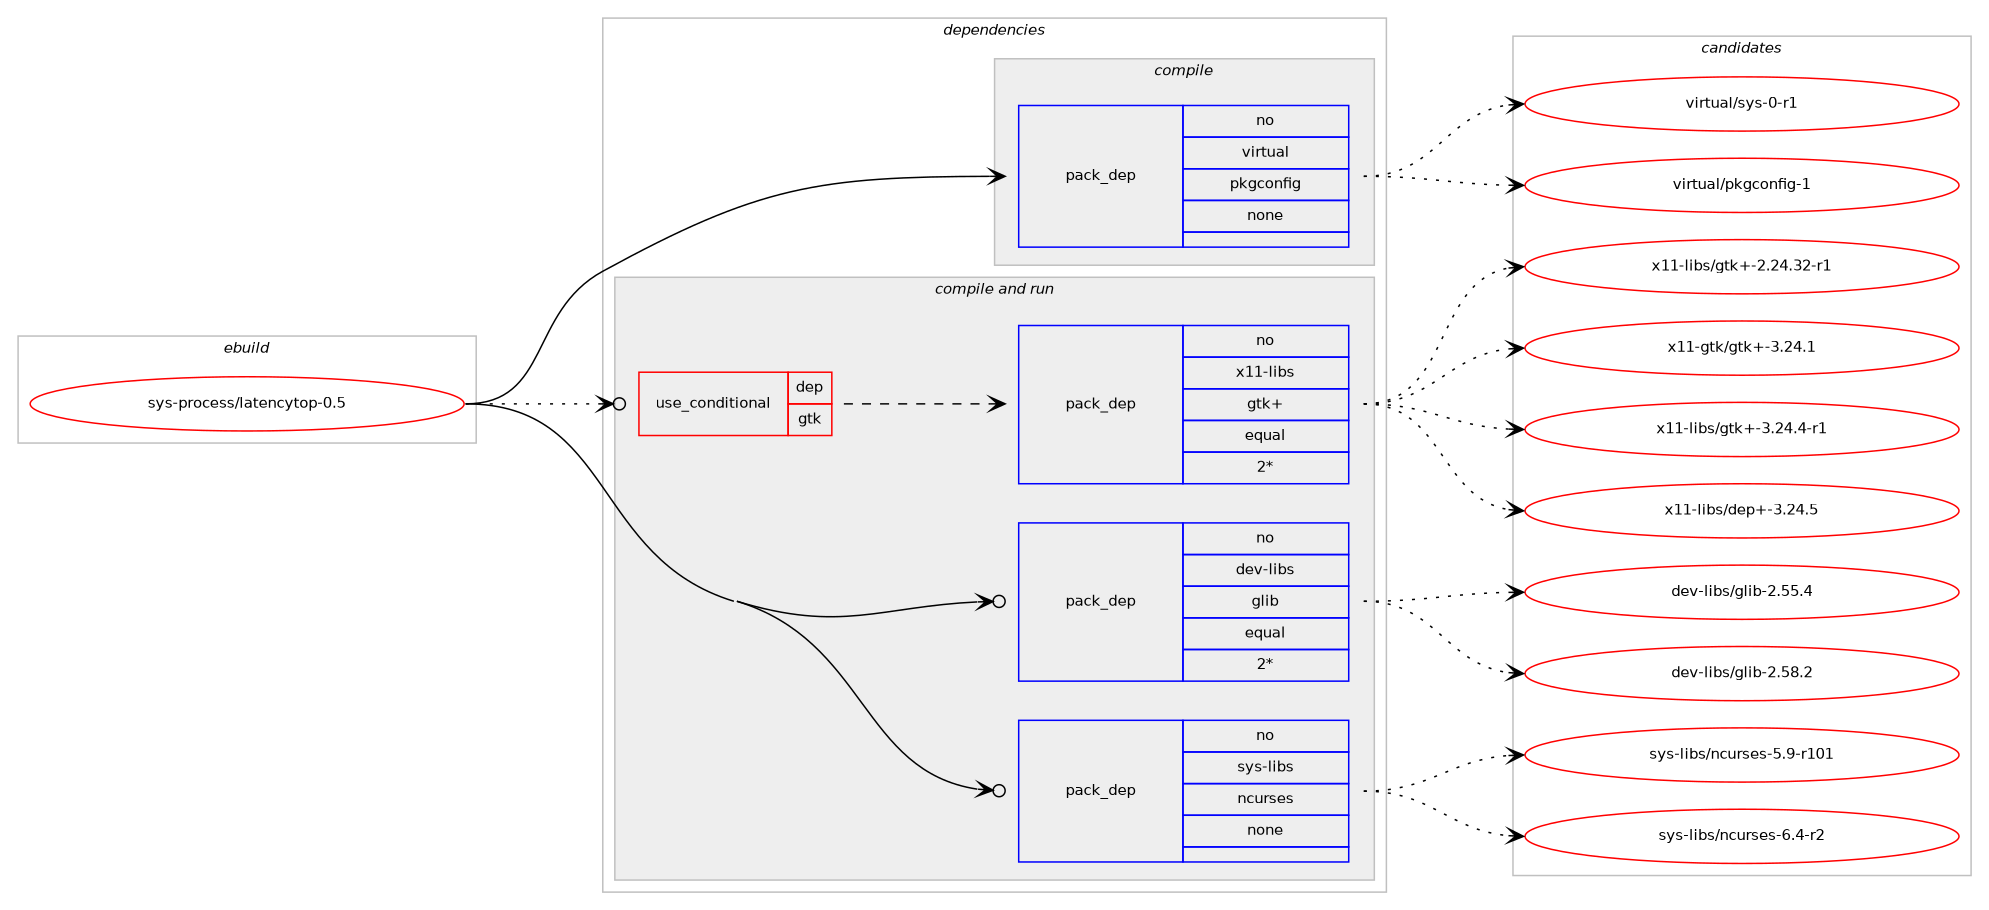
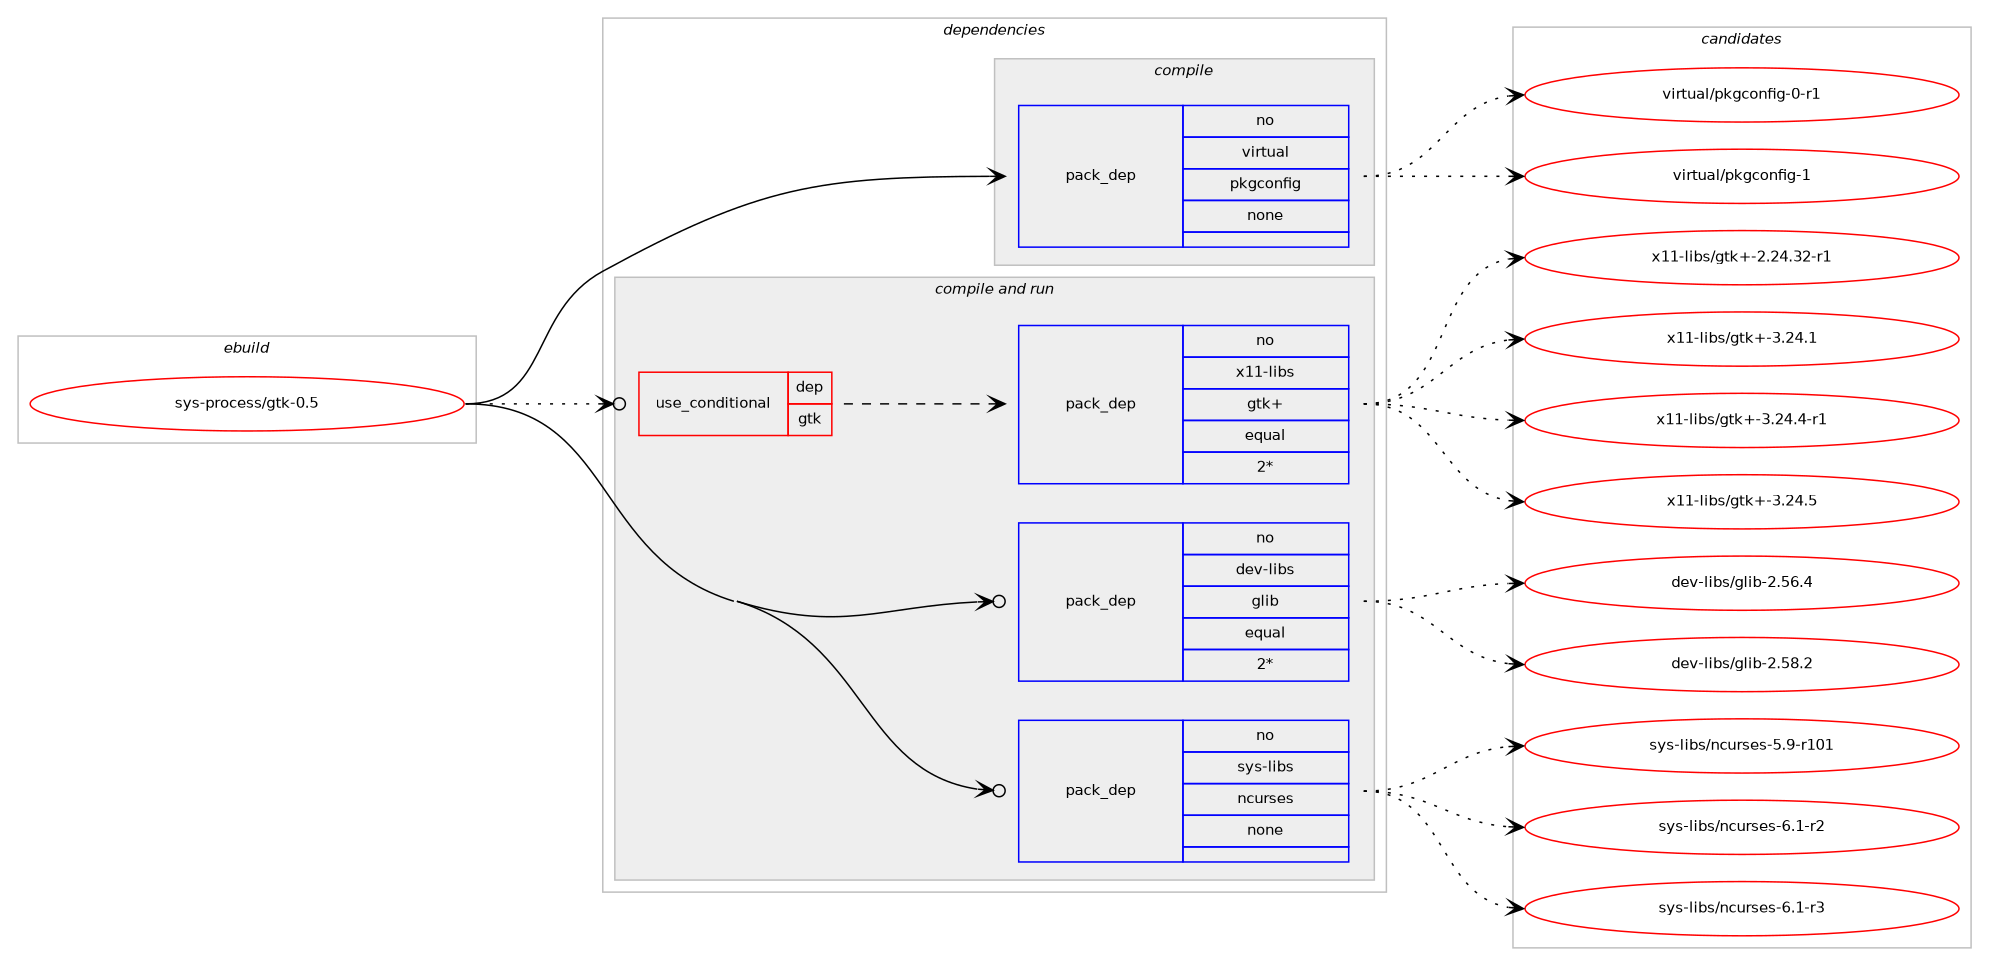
(1742, 104) -> (1742, 95)
(1742, 348) -> (1742, 339)
(247, 404) -> (247, 404)
(1742, 511) -> (1742, 502)
(1742, 592) -> (1742, 583)
(1742, 836) -> (1742, 827)
none -> (1742, 909)
